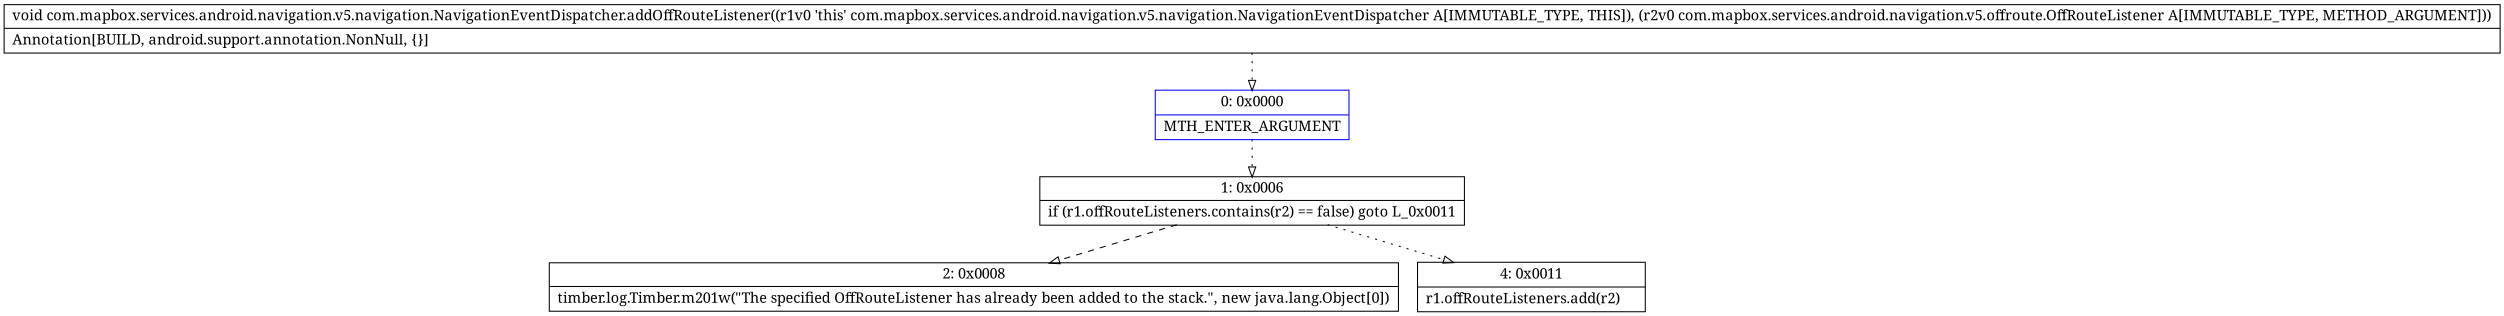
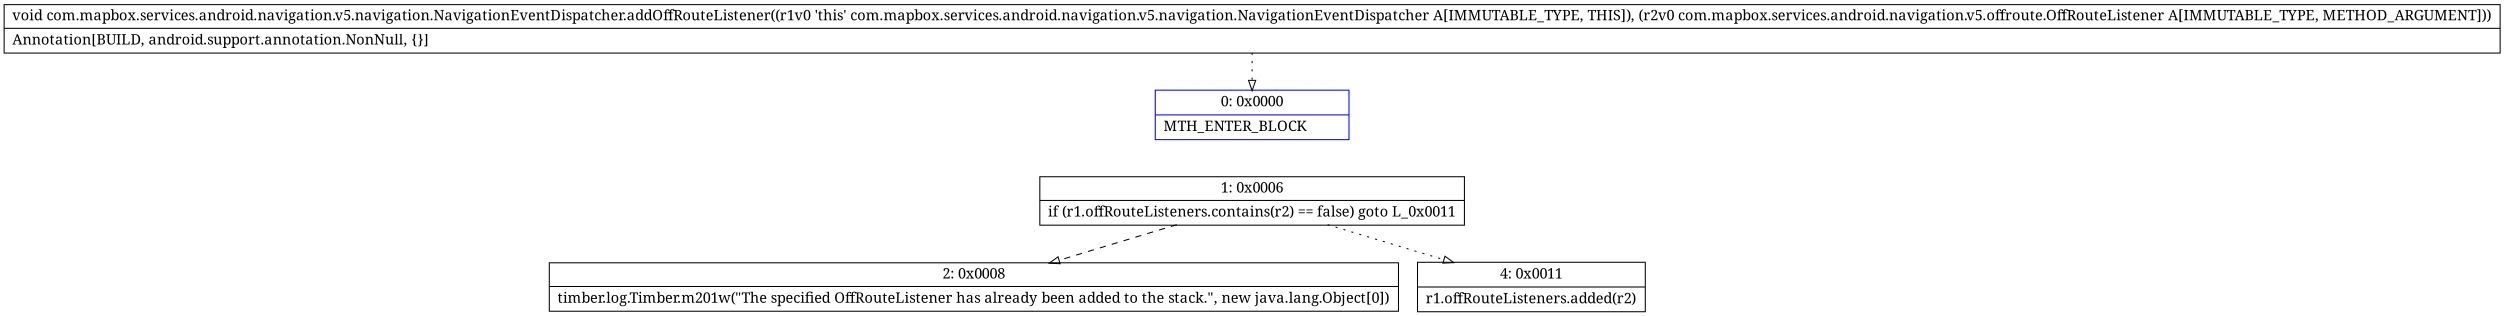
(1252, 127) -> (1235, 127)
(1252, 153) -> none
(1523, 299) -> (1531, 299)
